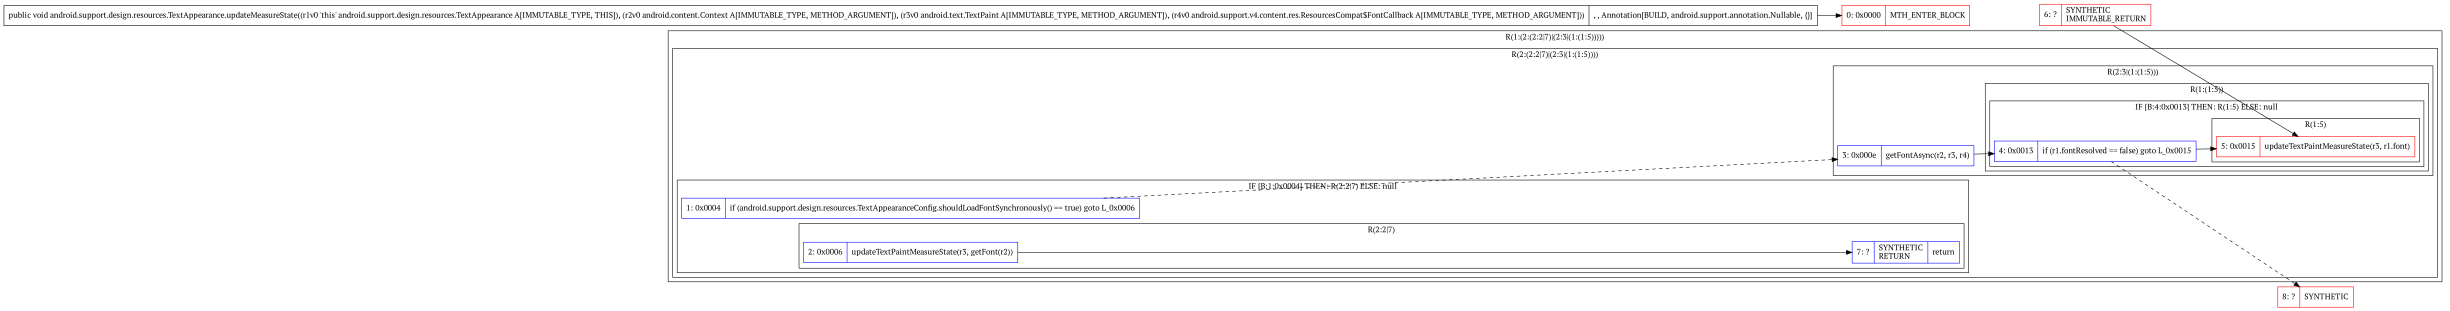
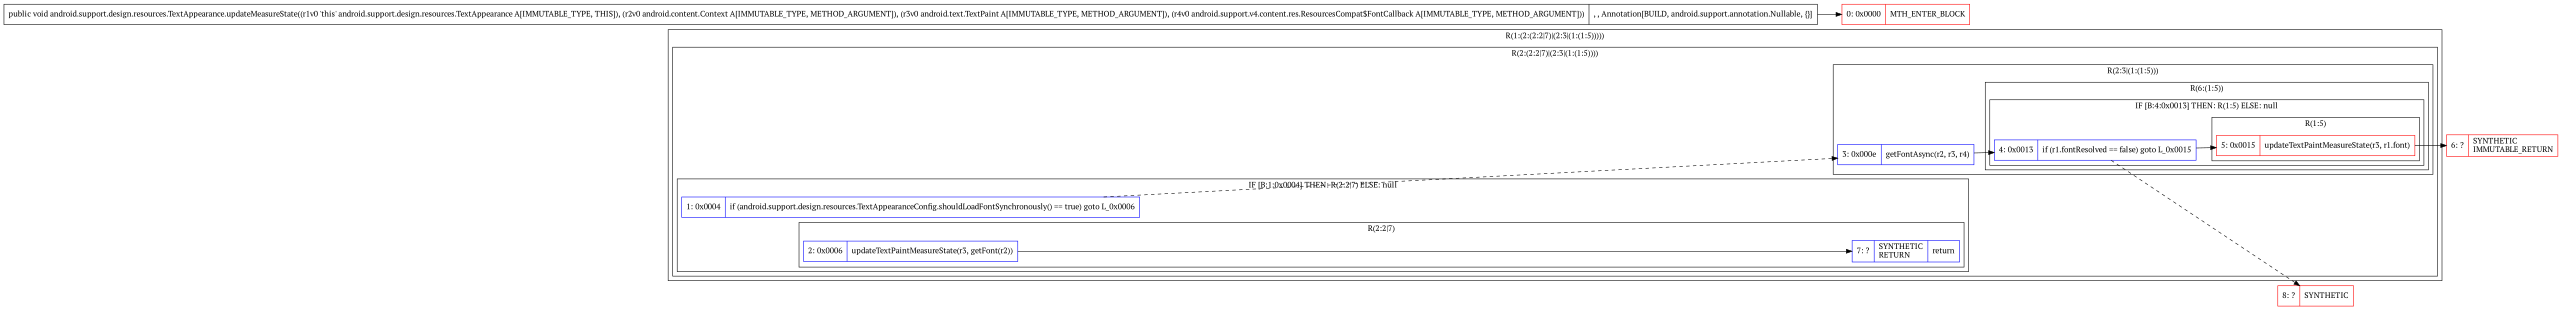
(2203, 80) -> (2428, 146)
(2207, 90) -> (2207, 89)
